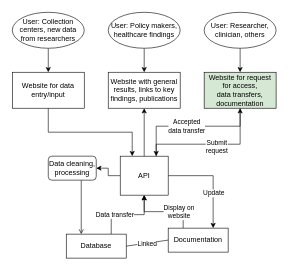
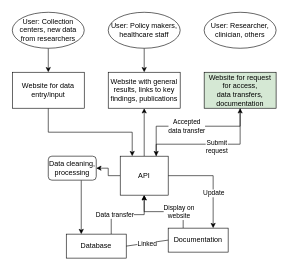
(144, 30) -> (144, 30)
(240, 66) -> none
(81, 230) -> (81, 228)
